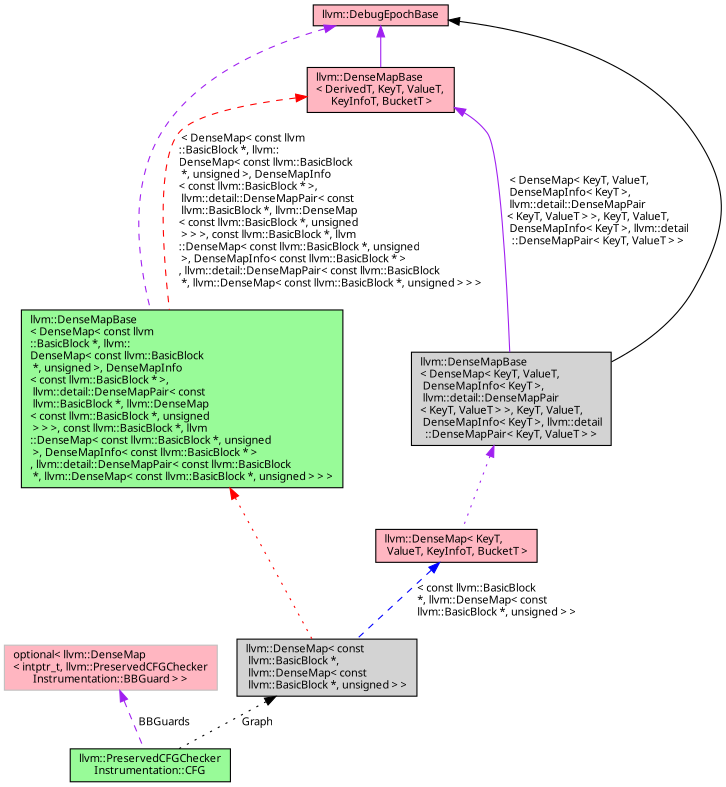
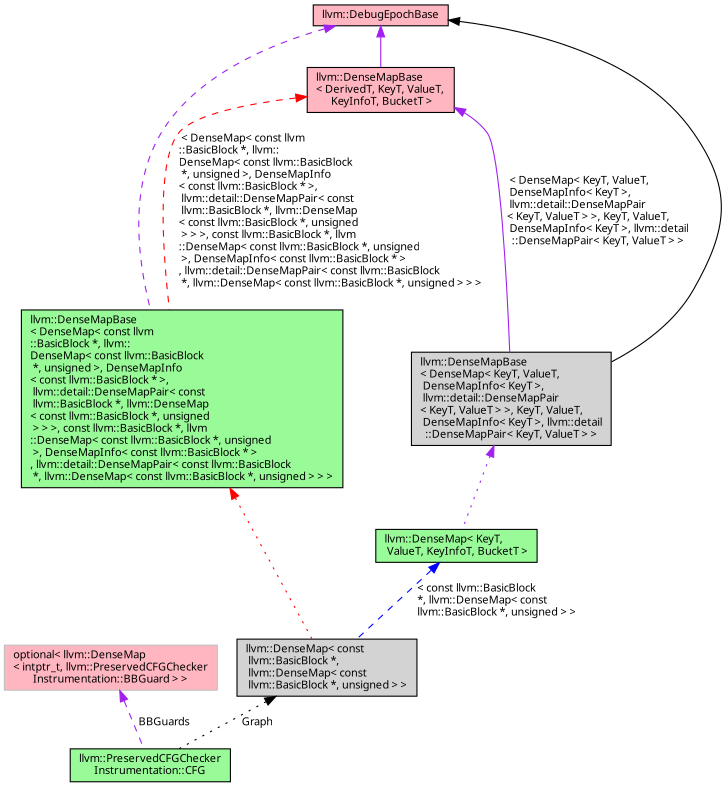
(456, 546) -> (456, 546)
